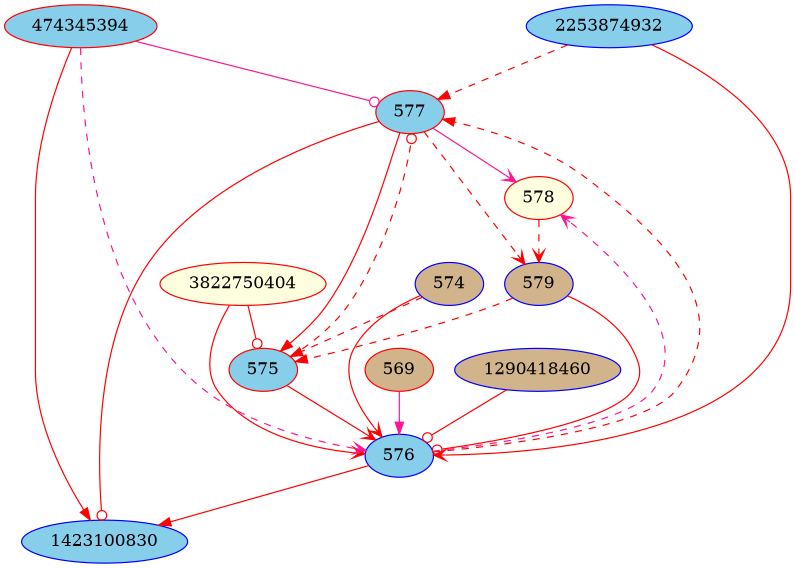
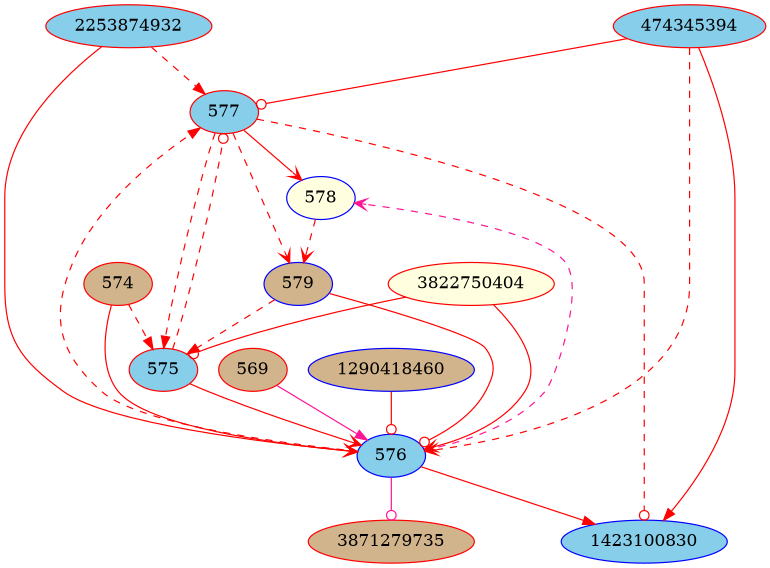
(609, 26) -> (129, 26)
(253, 71) -> (447, 71)
(469, 152) -> (268, 151)
(539, 198) -> (321, 198)
(359, 246) -> (188, 234)
(154, 256) -> (574, 212)
(449, 284) -> (118, 284)
(138, 308) -> (680, 328)
none -> (391, 542)
